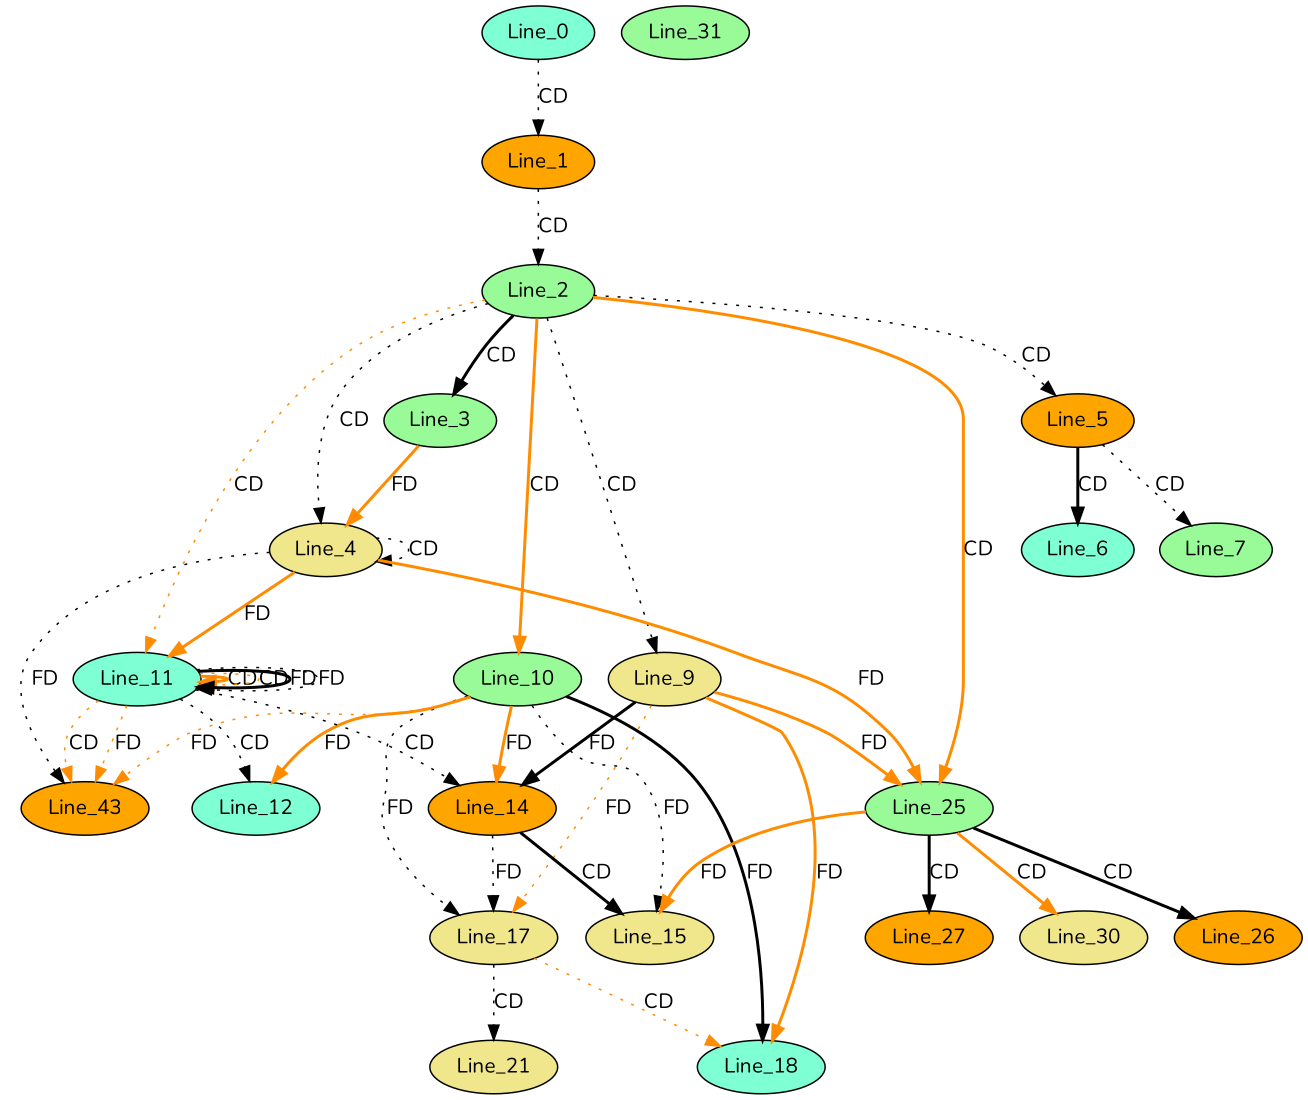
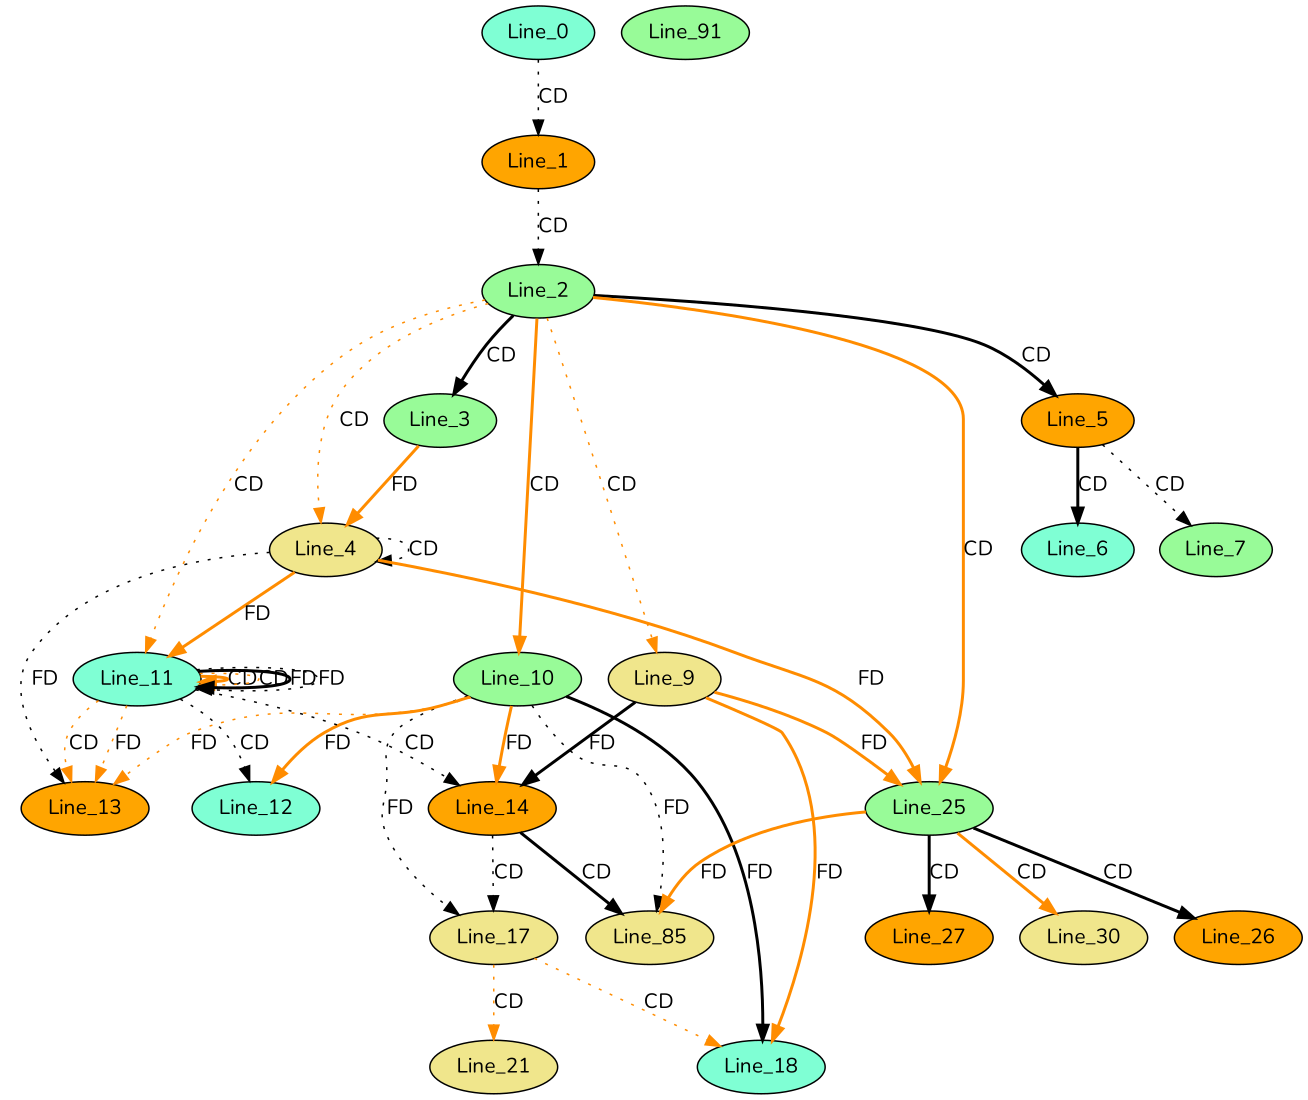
(685, 33) -> (685, 33)
(827, 314) -> (827, 314)
(359, 371) -> (359, 371)
(600, 478) -> (600, 478)
(590, 805) -> none
(85, 808) -> (85, 808)
(509, 873) -> (509, 873)
(650, 938) -> (650, 938)
(494, 995) -> (494, 995)
